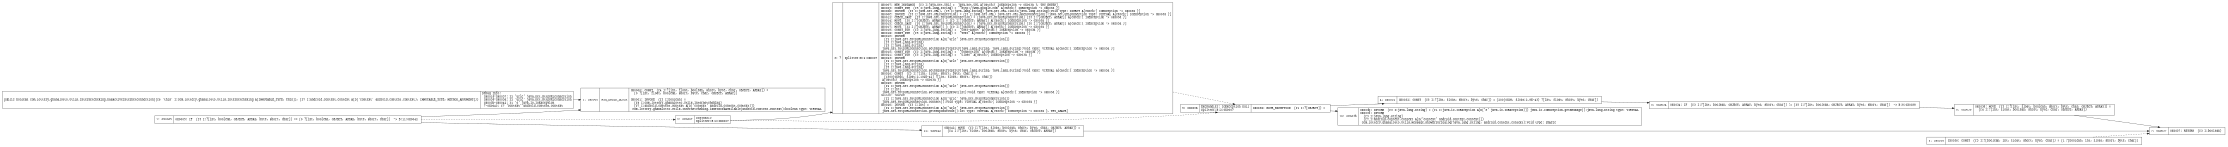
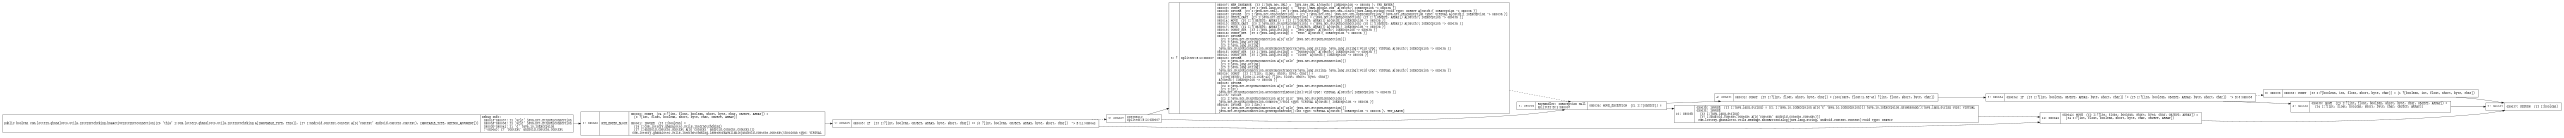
none -> (2258, 95)
(500, 114) -> (828, 124)
none -> (2008, 117)
(973, 121) -> (1362, 121)
(2120, 135) -> (2479, 99)
